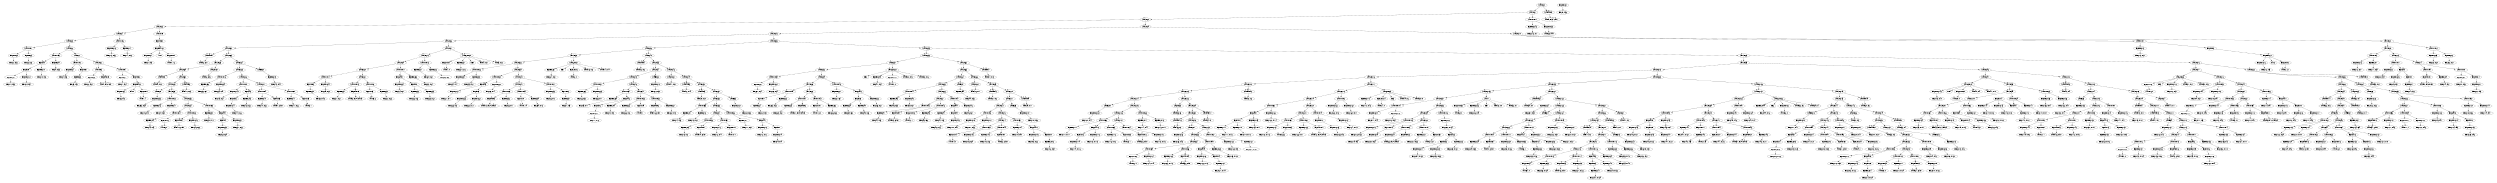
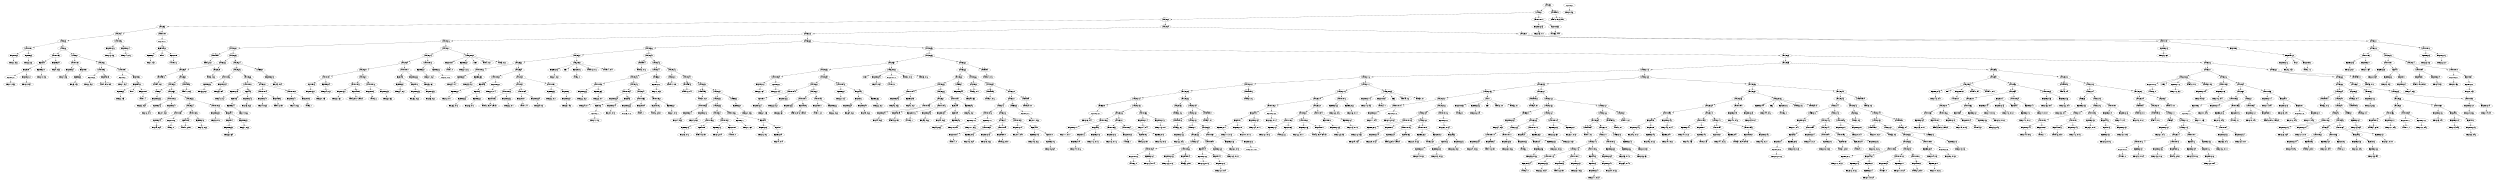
(1545, 109) -> (1518, 117)
